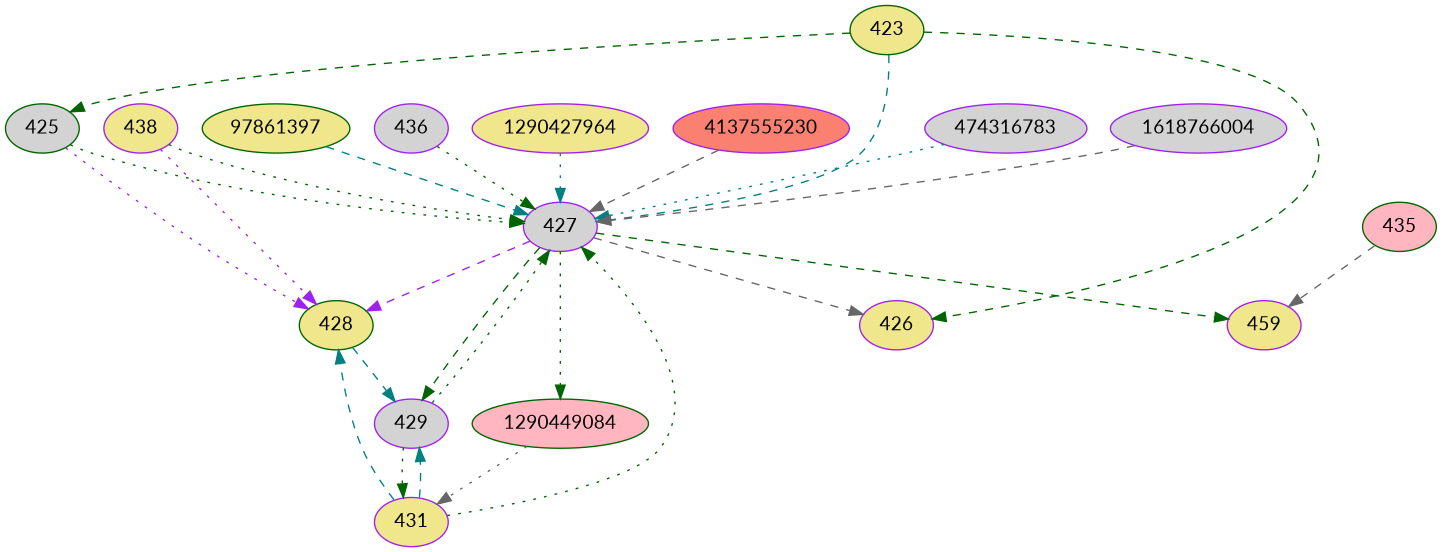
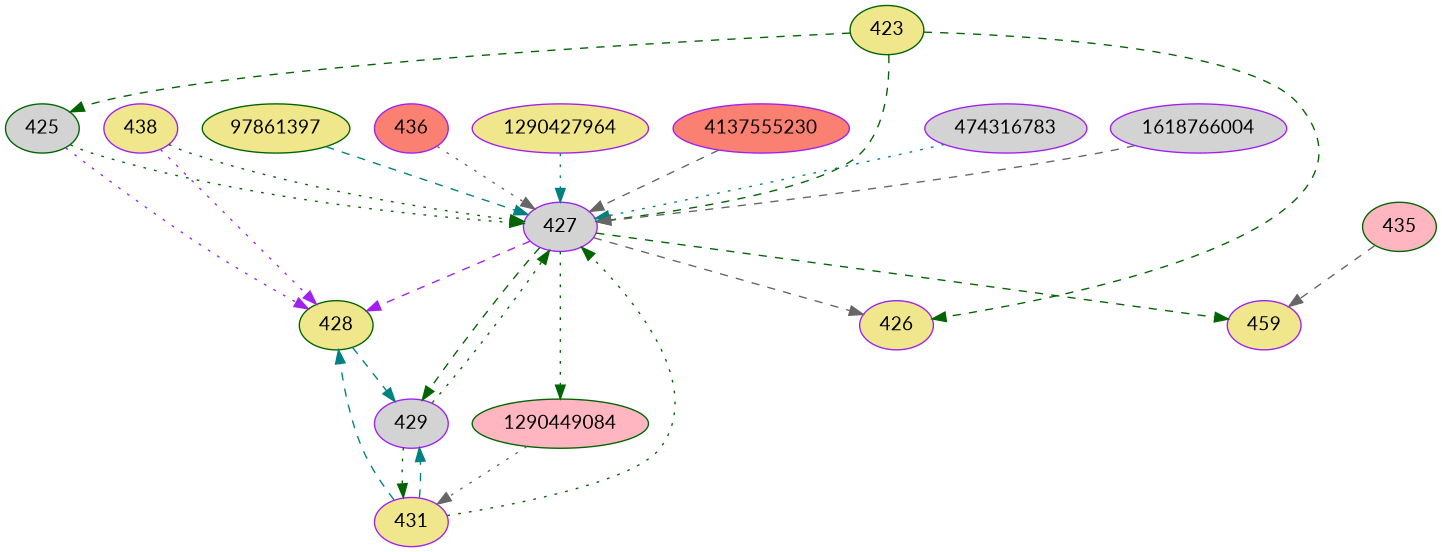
(411, 128) -> (411, 128)
(480, 174) -> (480, 174)
(782, 189) -> (782, 189)
